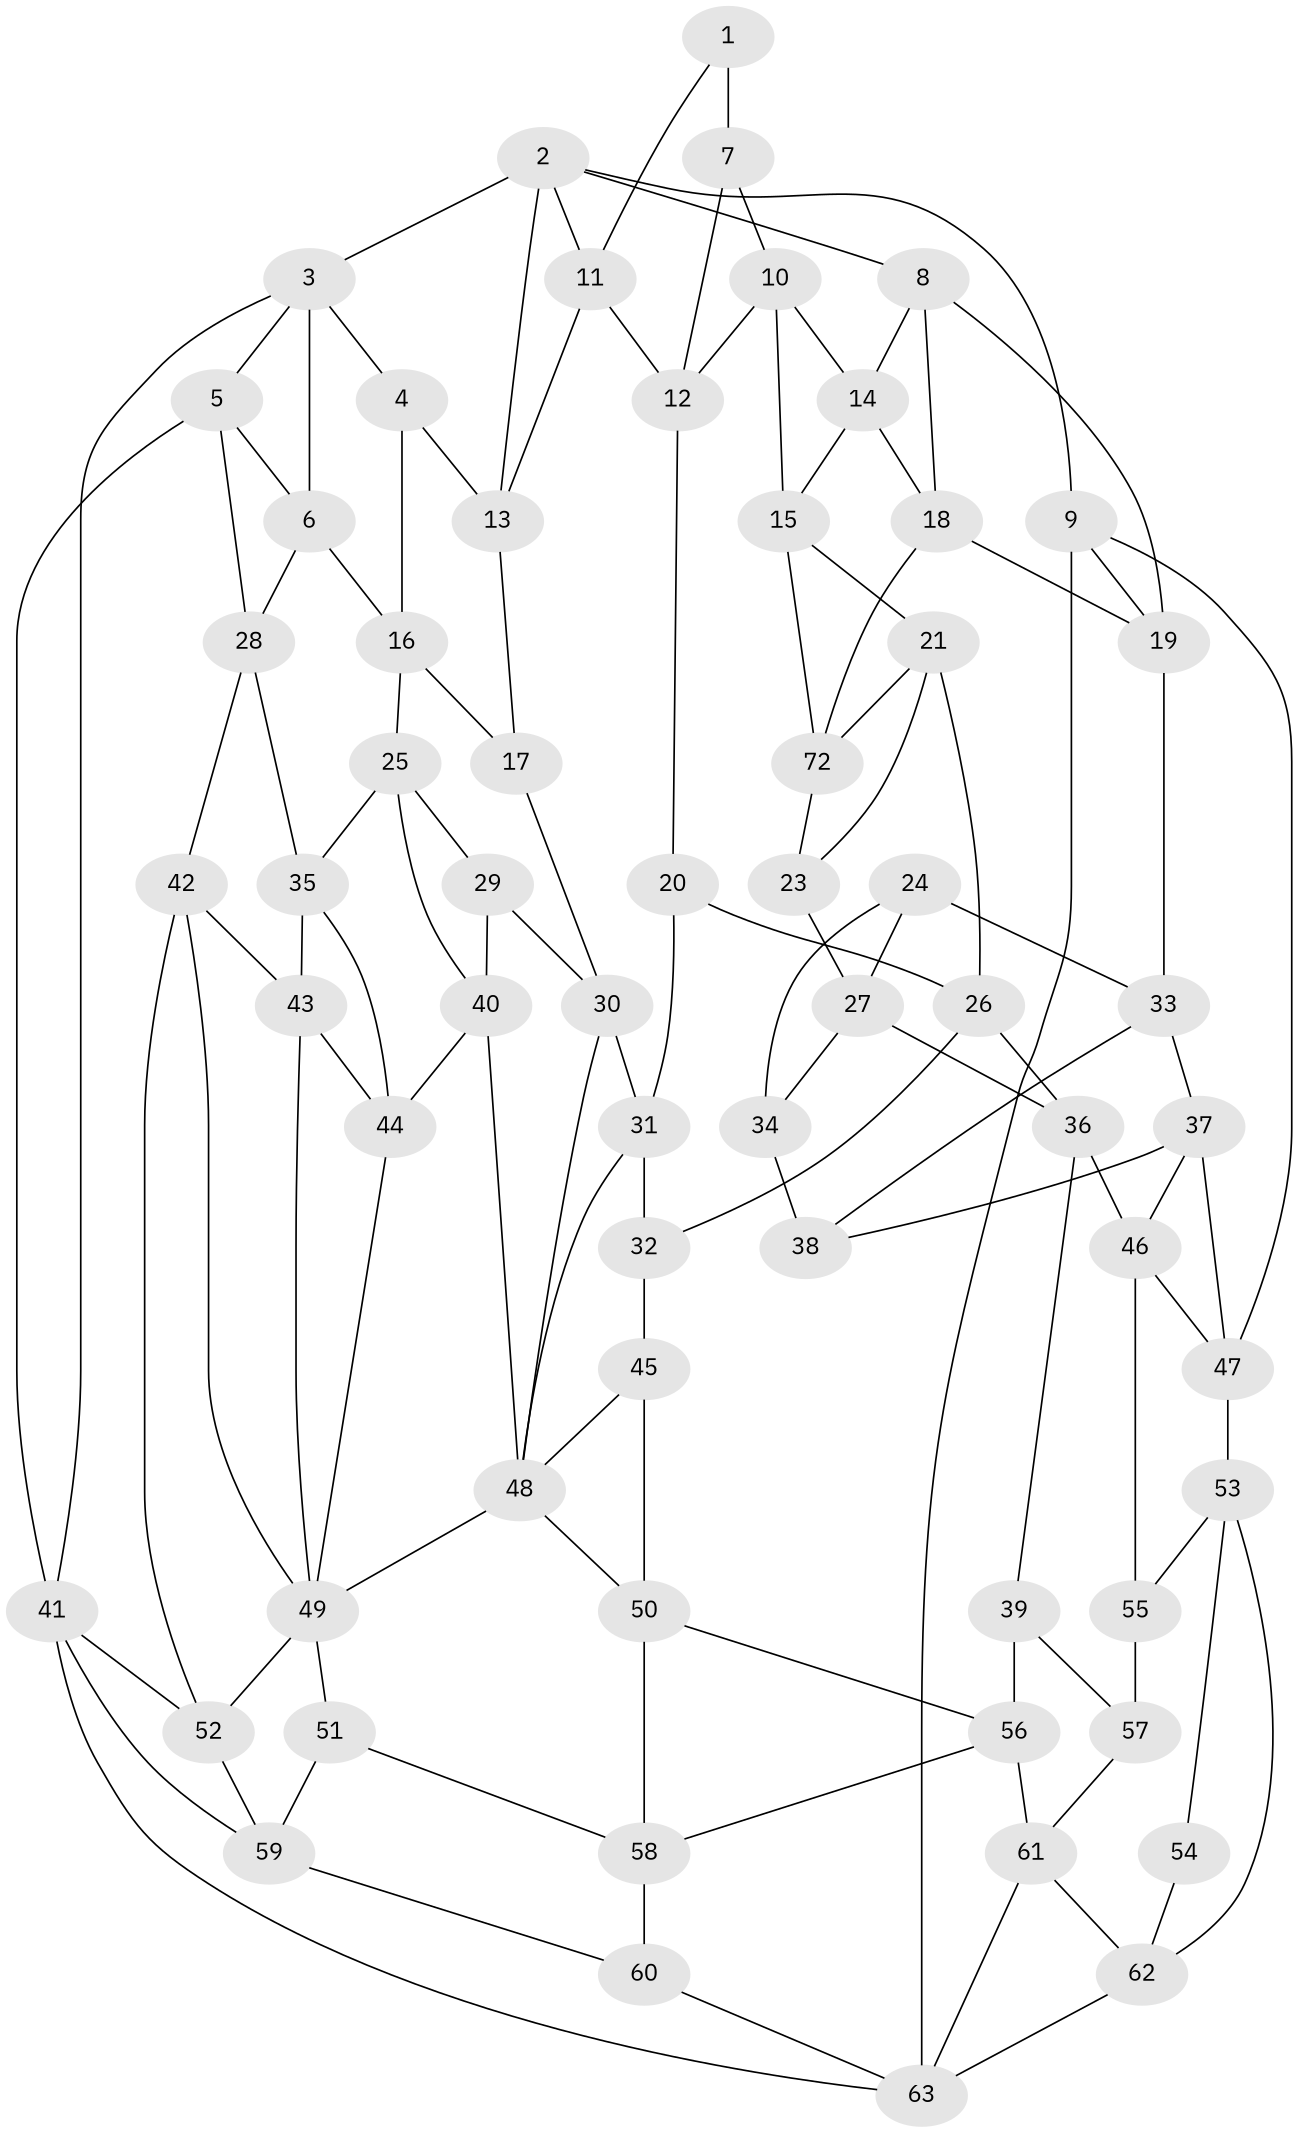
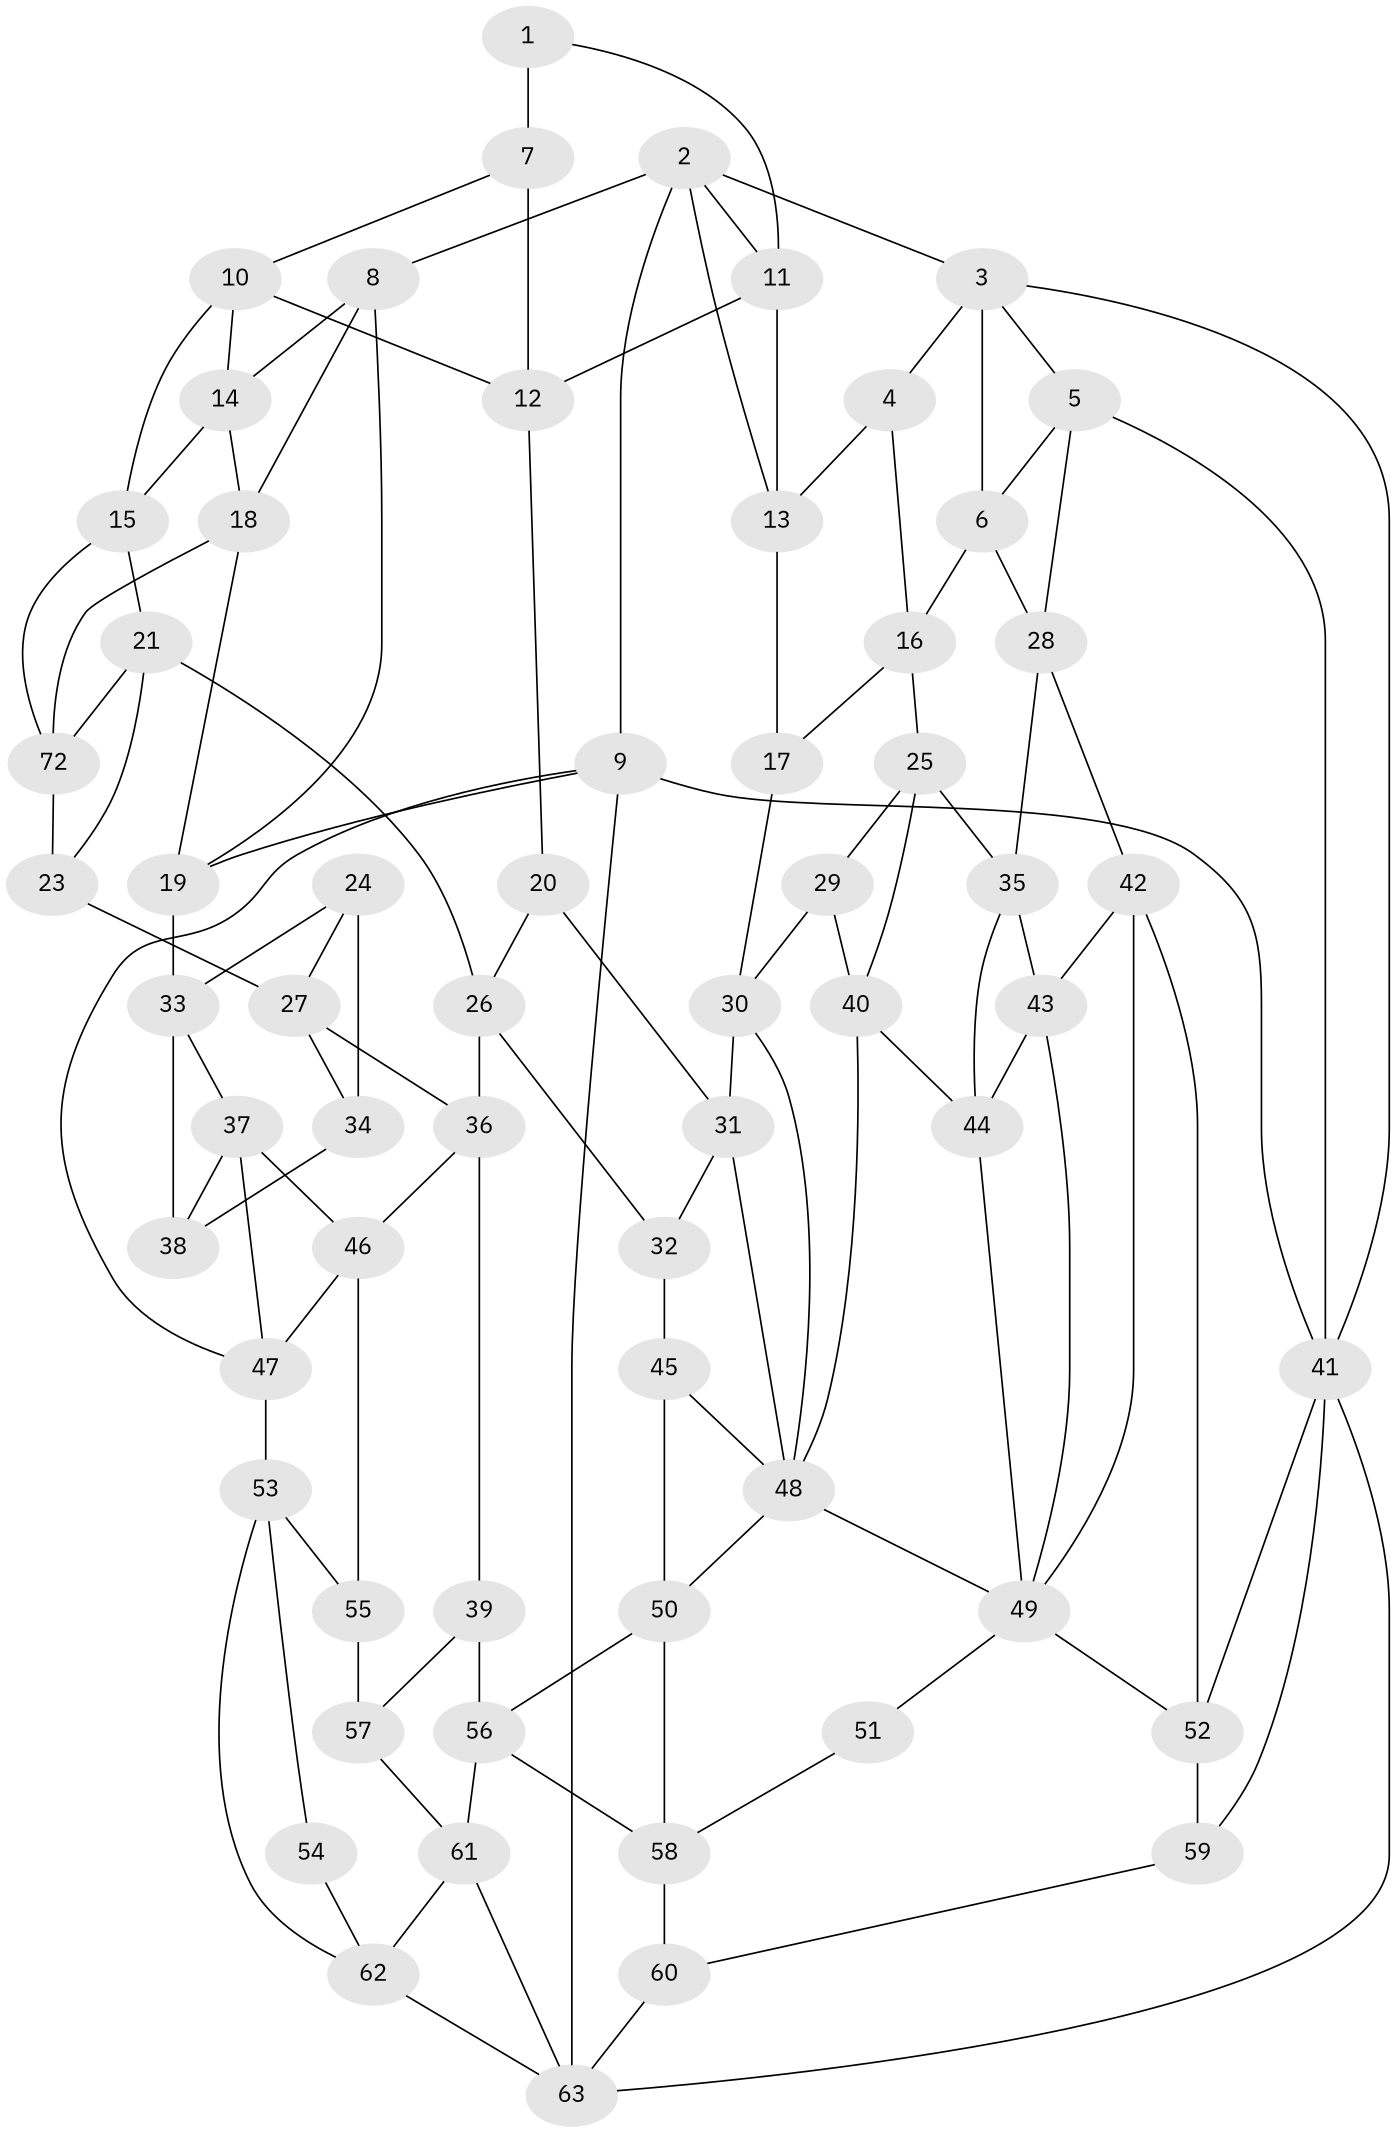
none -> (1182, 848)
(299, 1793) -> none
